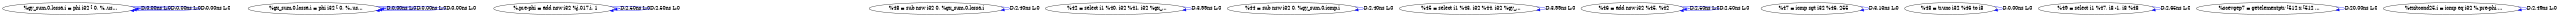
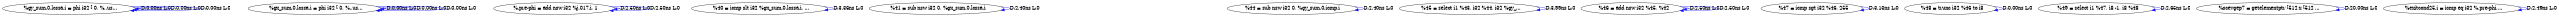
none -> (759, 9)
(936, 9) -> (936, 9)
(1115, 9) -> none
